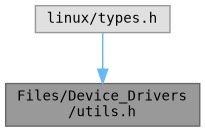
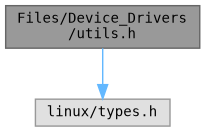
(103, 51) -> (103, 66)
